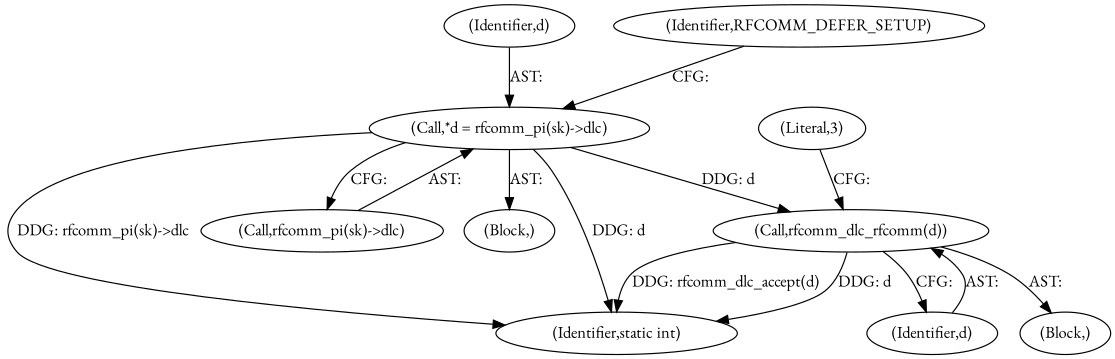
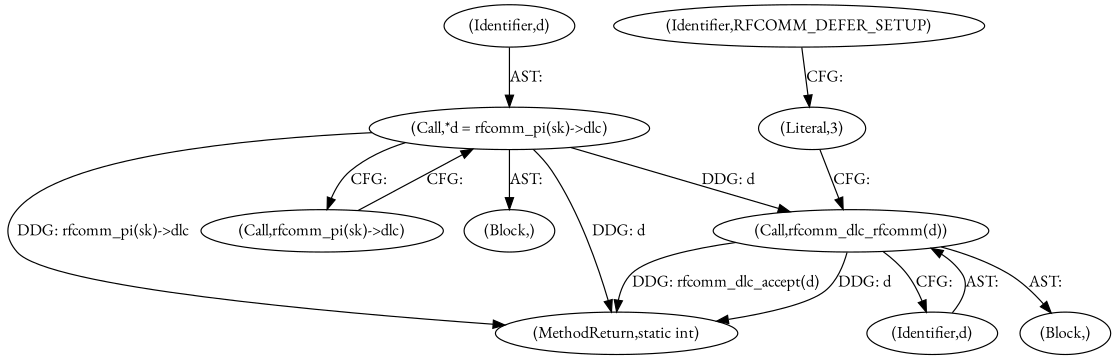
(659, 75) -> (805, 71)
(447, 180) -> (447, 180)
(617, 333) -> (617, 333)
